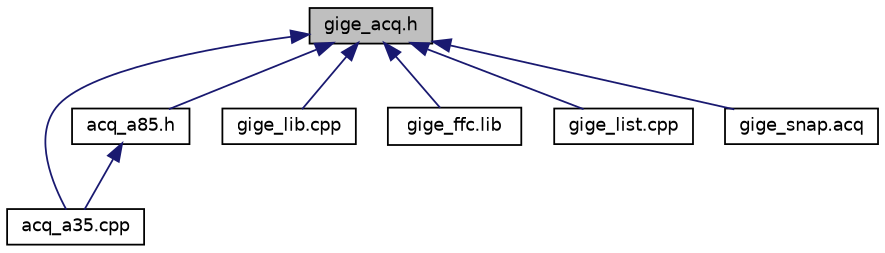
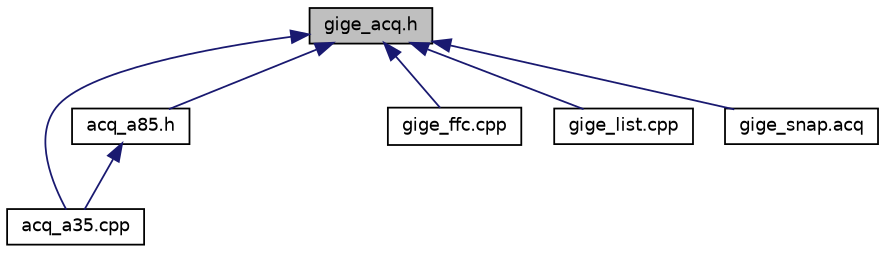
(289, 126) -> none
(455, 126) -> (455, 126)
